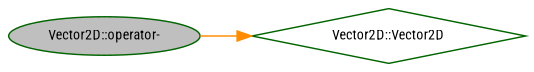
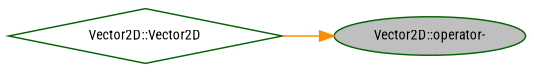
(219, 36) -> (301, 36)
